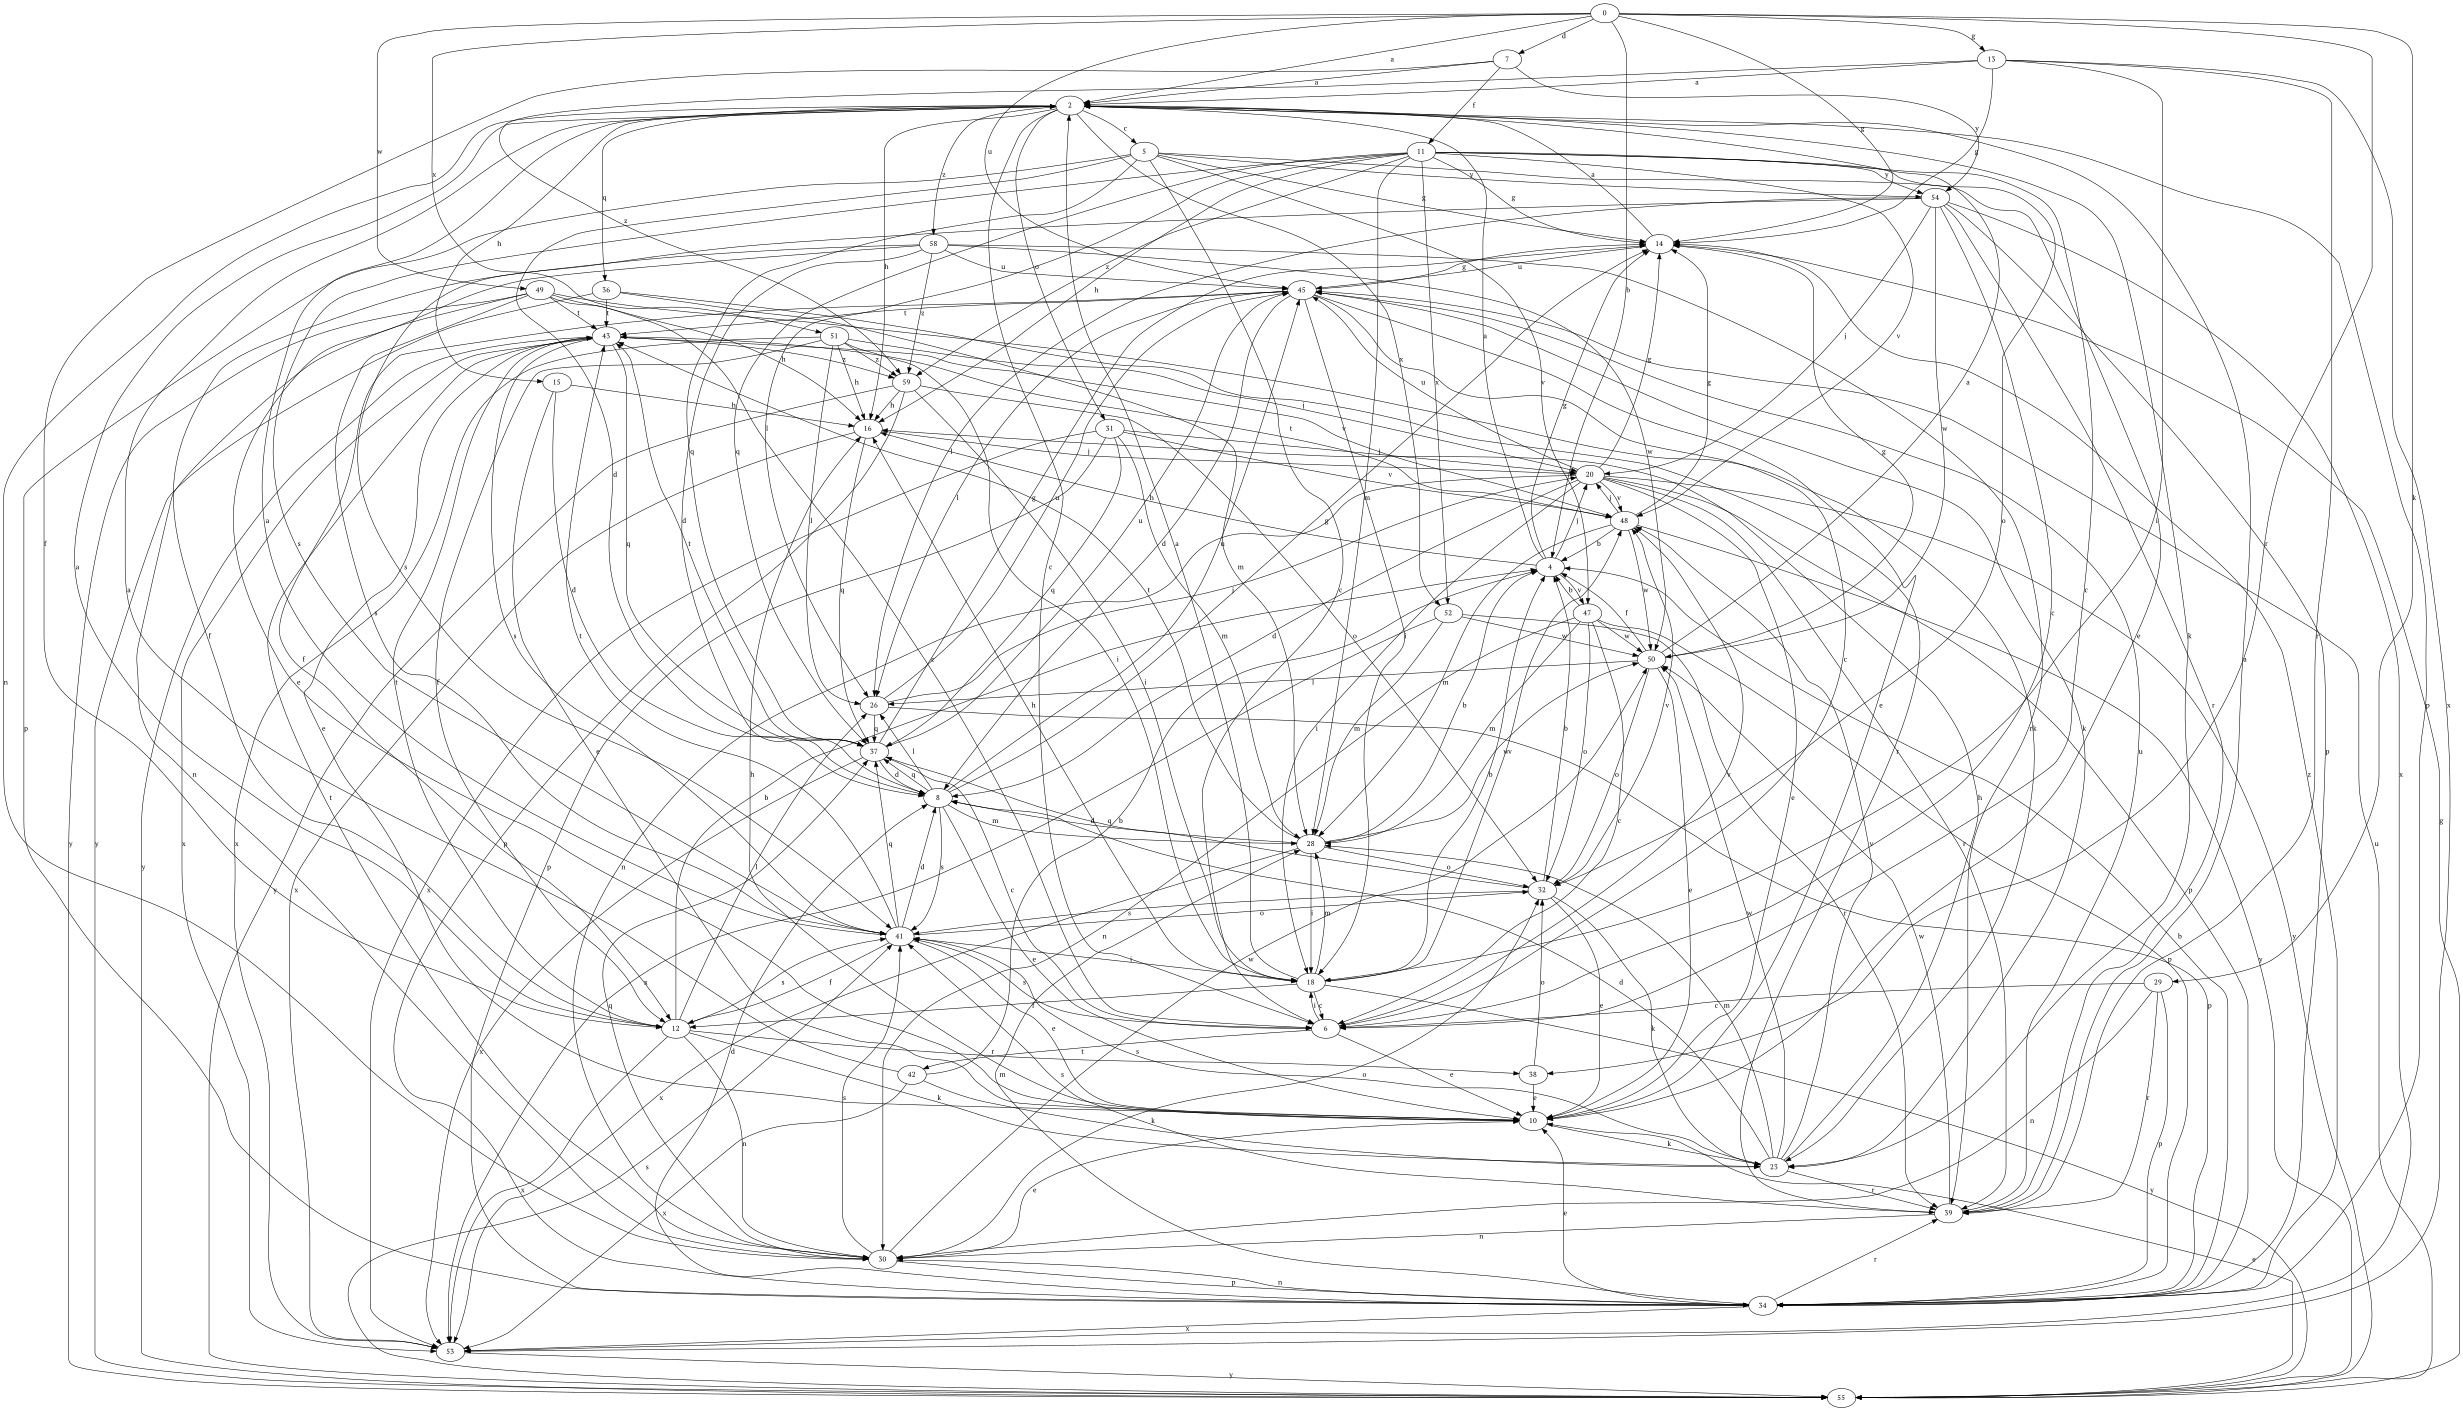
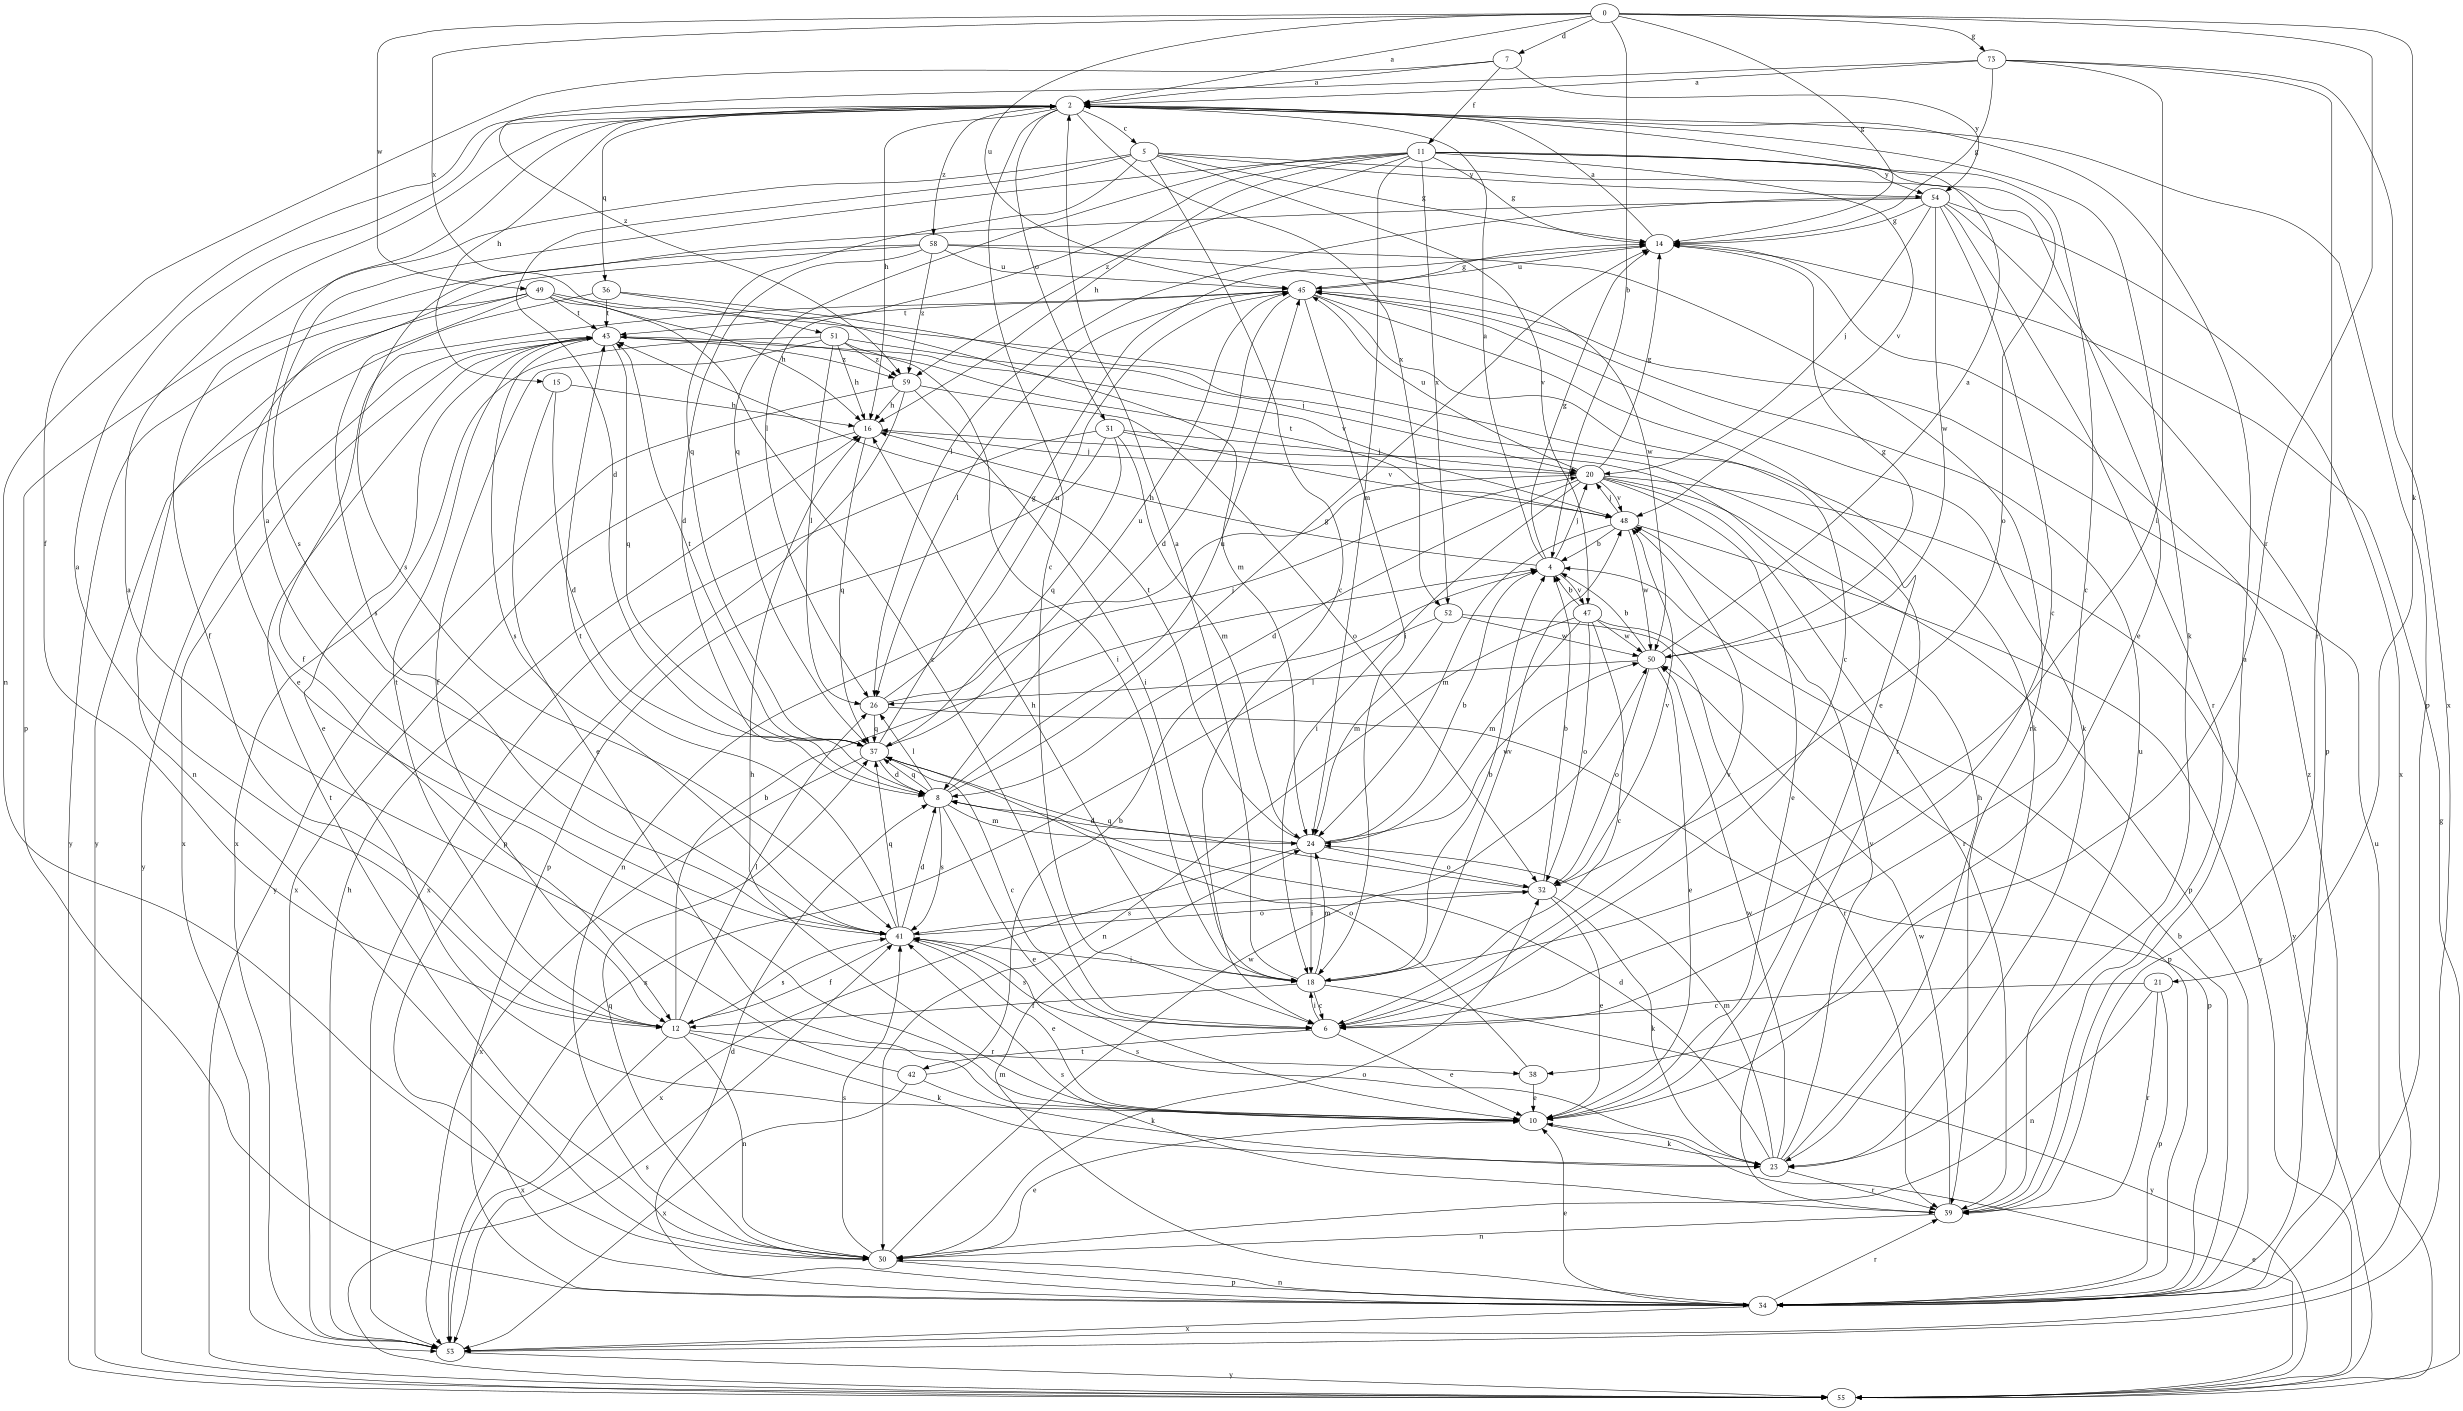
(1992, 59) -> (1992, 59)
(1707, 392) -> (1804, 236)
(1627, 613) -> (1627, 613)
none -> (375, 823)
(1311, 844) -> (1311, 844)
(2158, 983) -> (2158, 983)
(1540, 985) -> (1227, 889)
